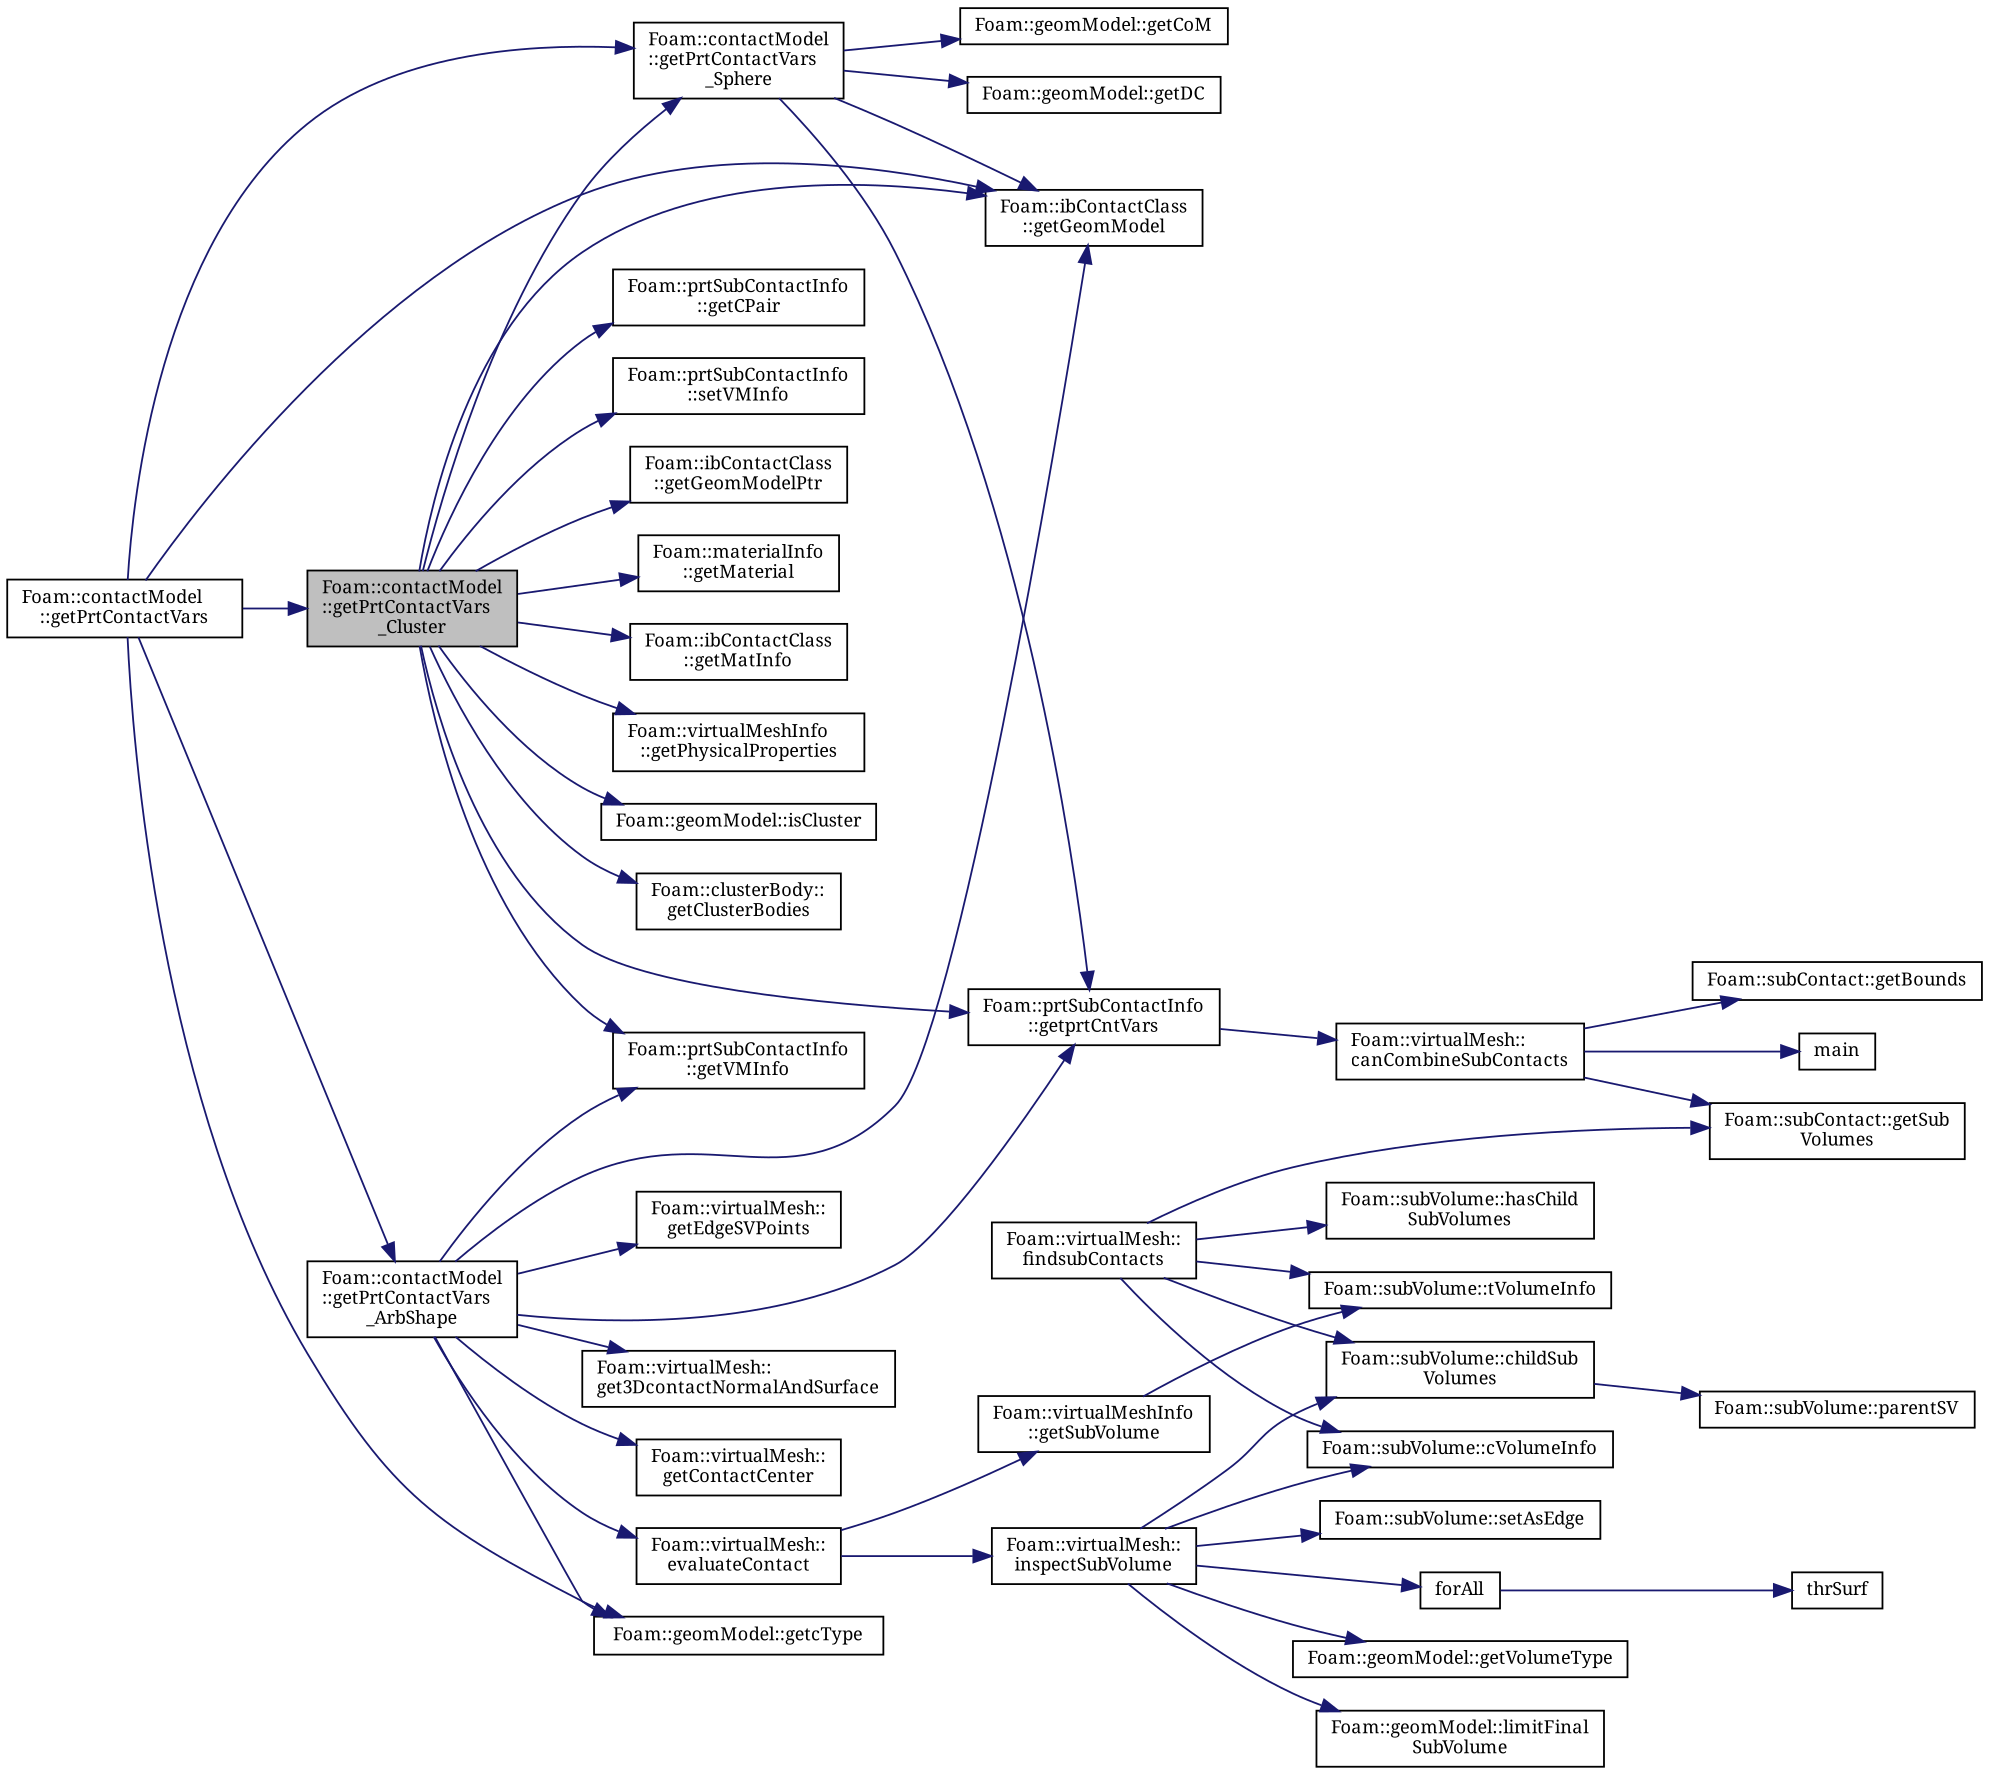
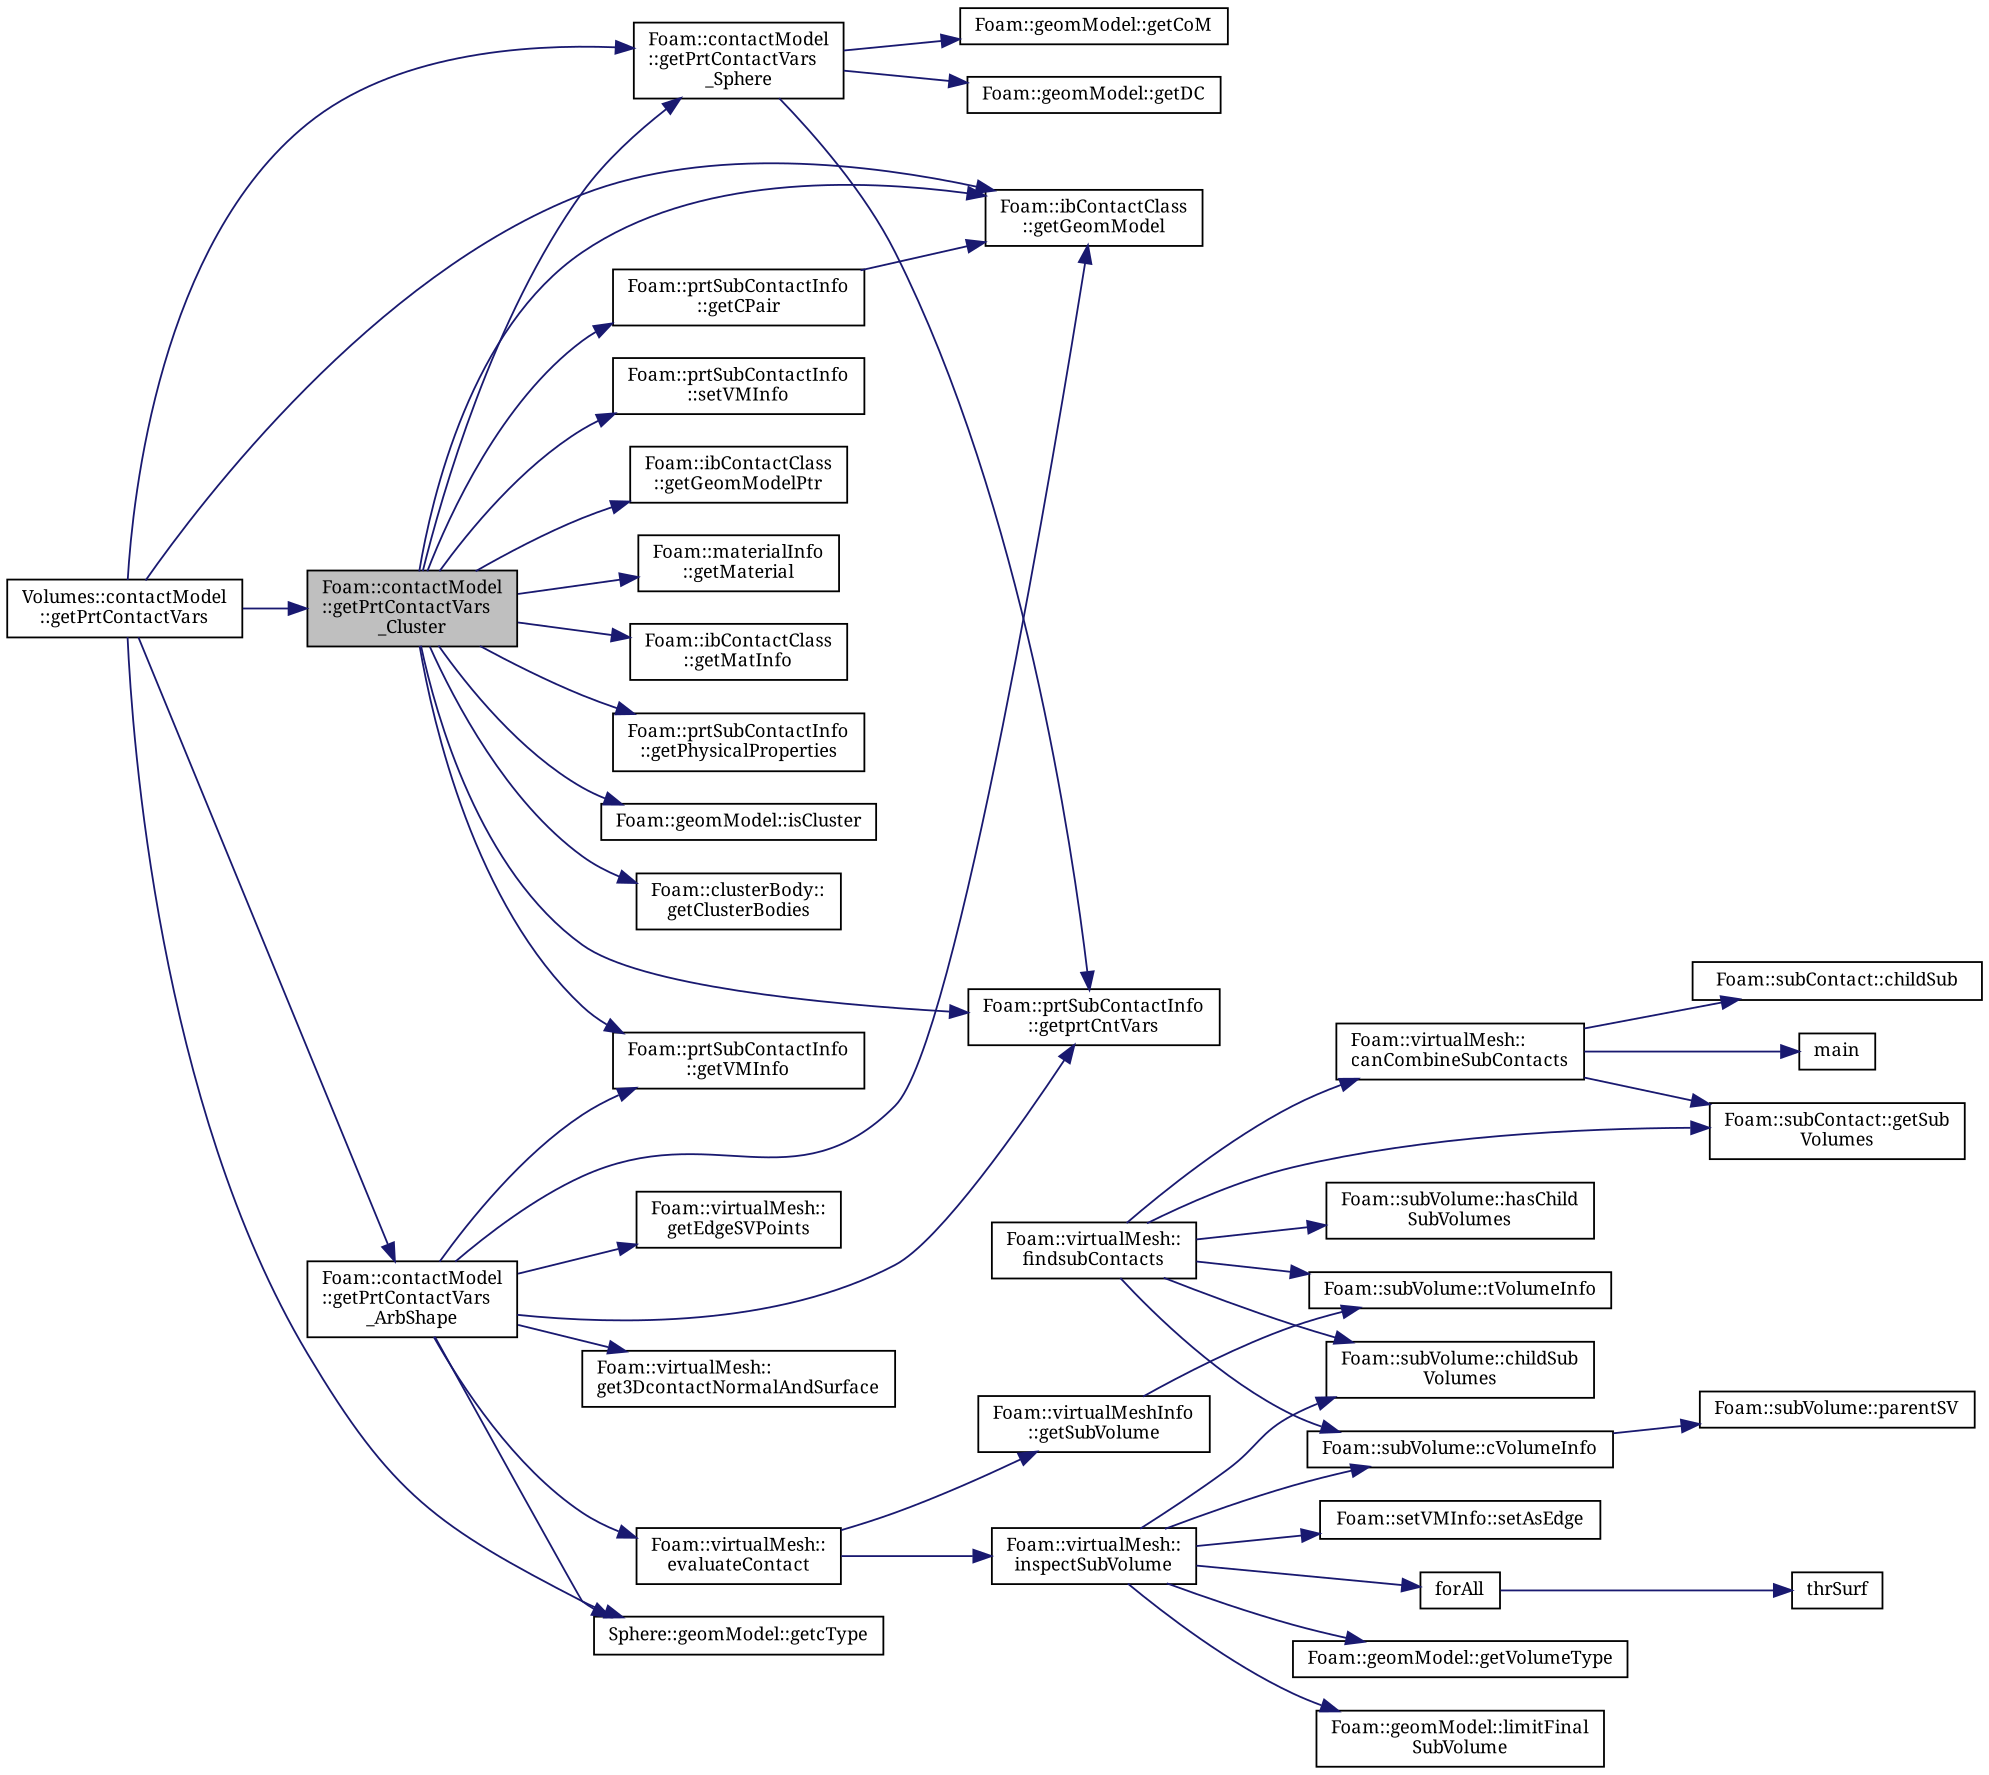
(928, 139) -> (914, 258)
(125, 609) -> (125, 609)
(739, 742) -> (739, 742)
(1837, 981) -> (1837, 981)
(1269, 1034) -> (1228, 1145)
(1638, 1389) -> (1647, 1430)
(739, 1467) -> none
(1460, 1520) -> (1460, 1520)
(739, 1636) -> (739, 1636)
